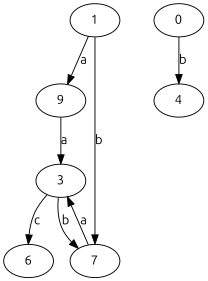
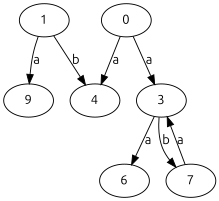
(183, 60) -> (116, 60)
(61, 136) -> (142, 56)
(95, 136) -> (67, 57)
(37, 221) -> (148, 141)
